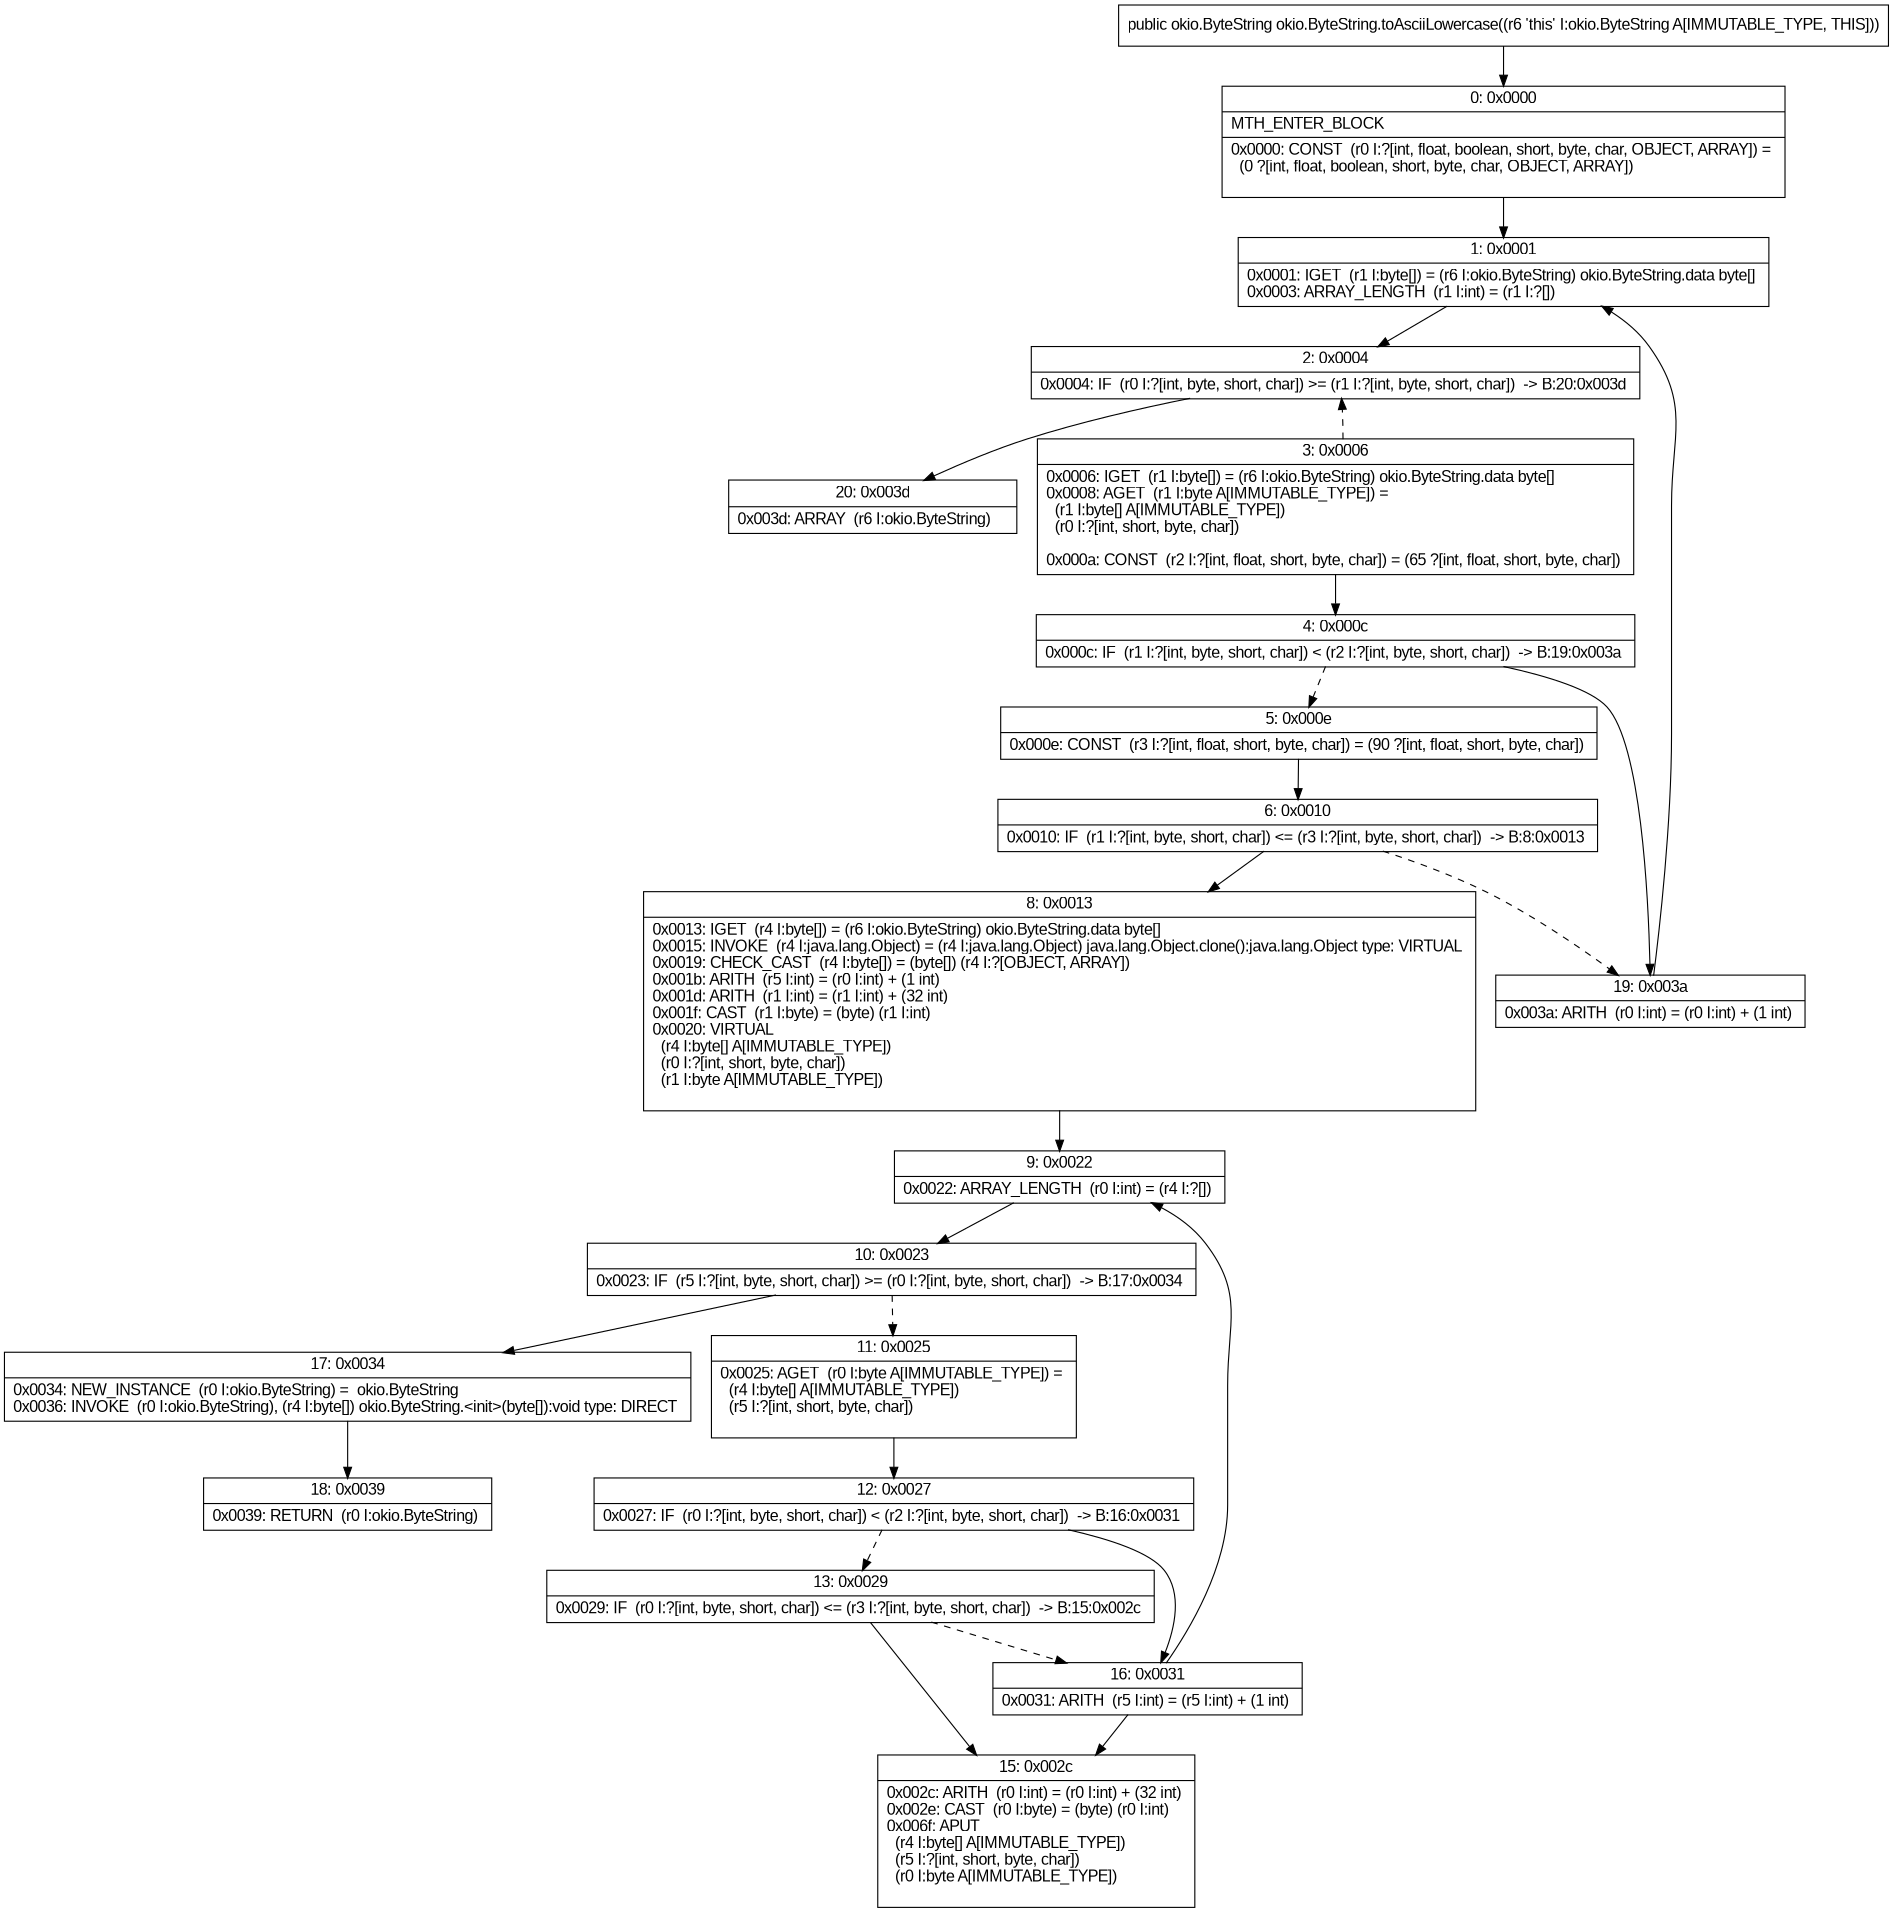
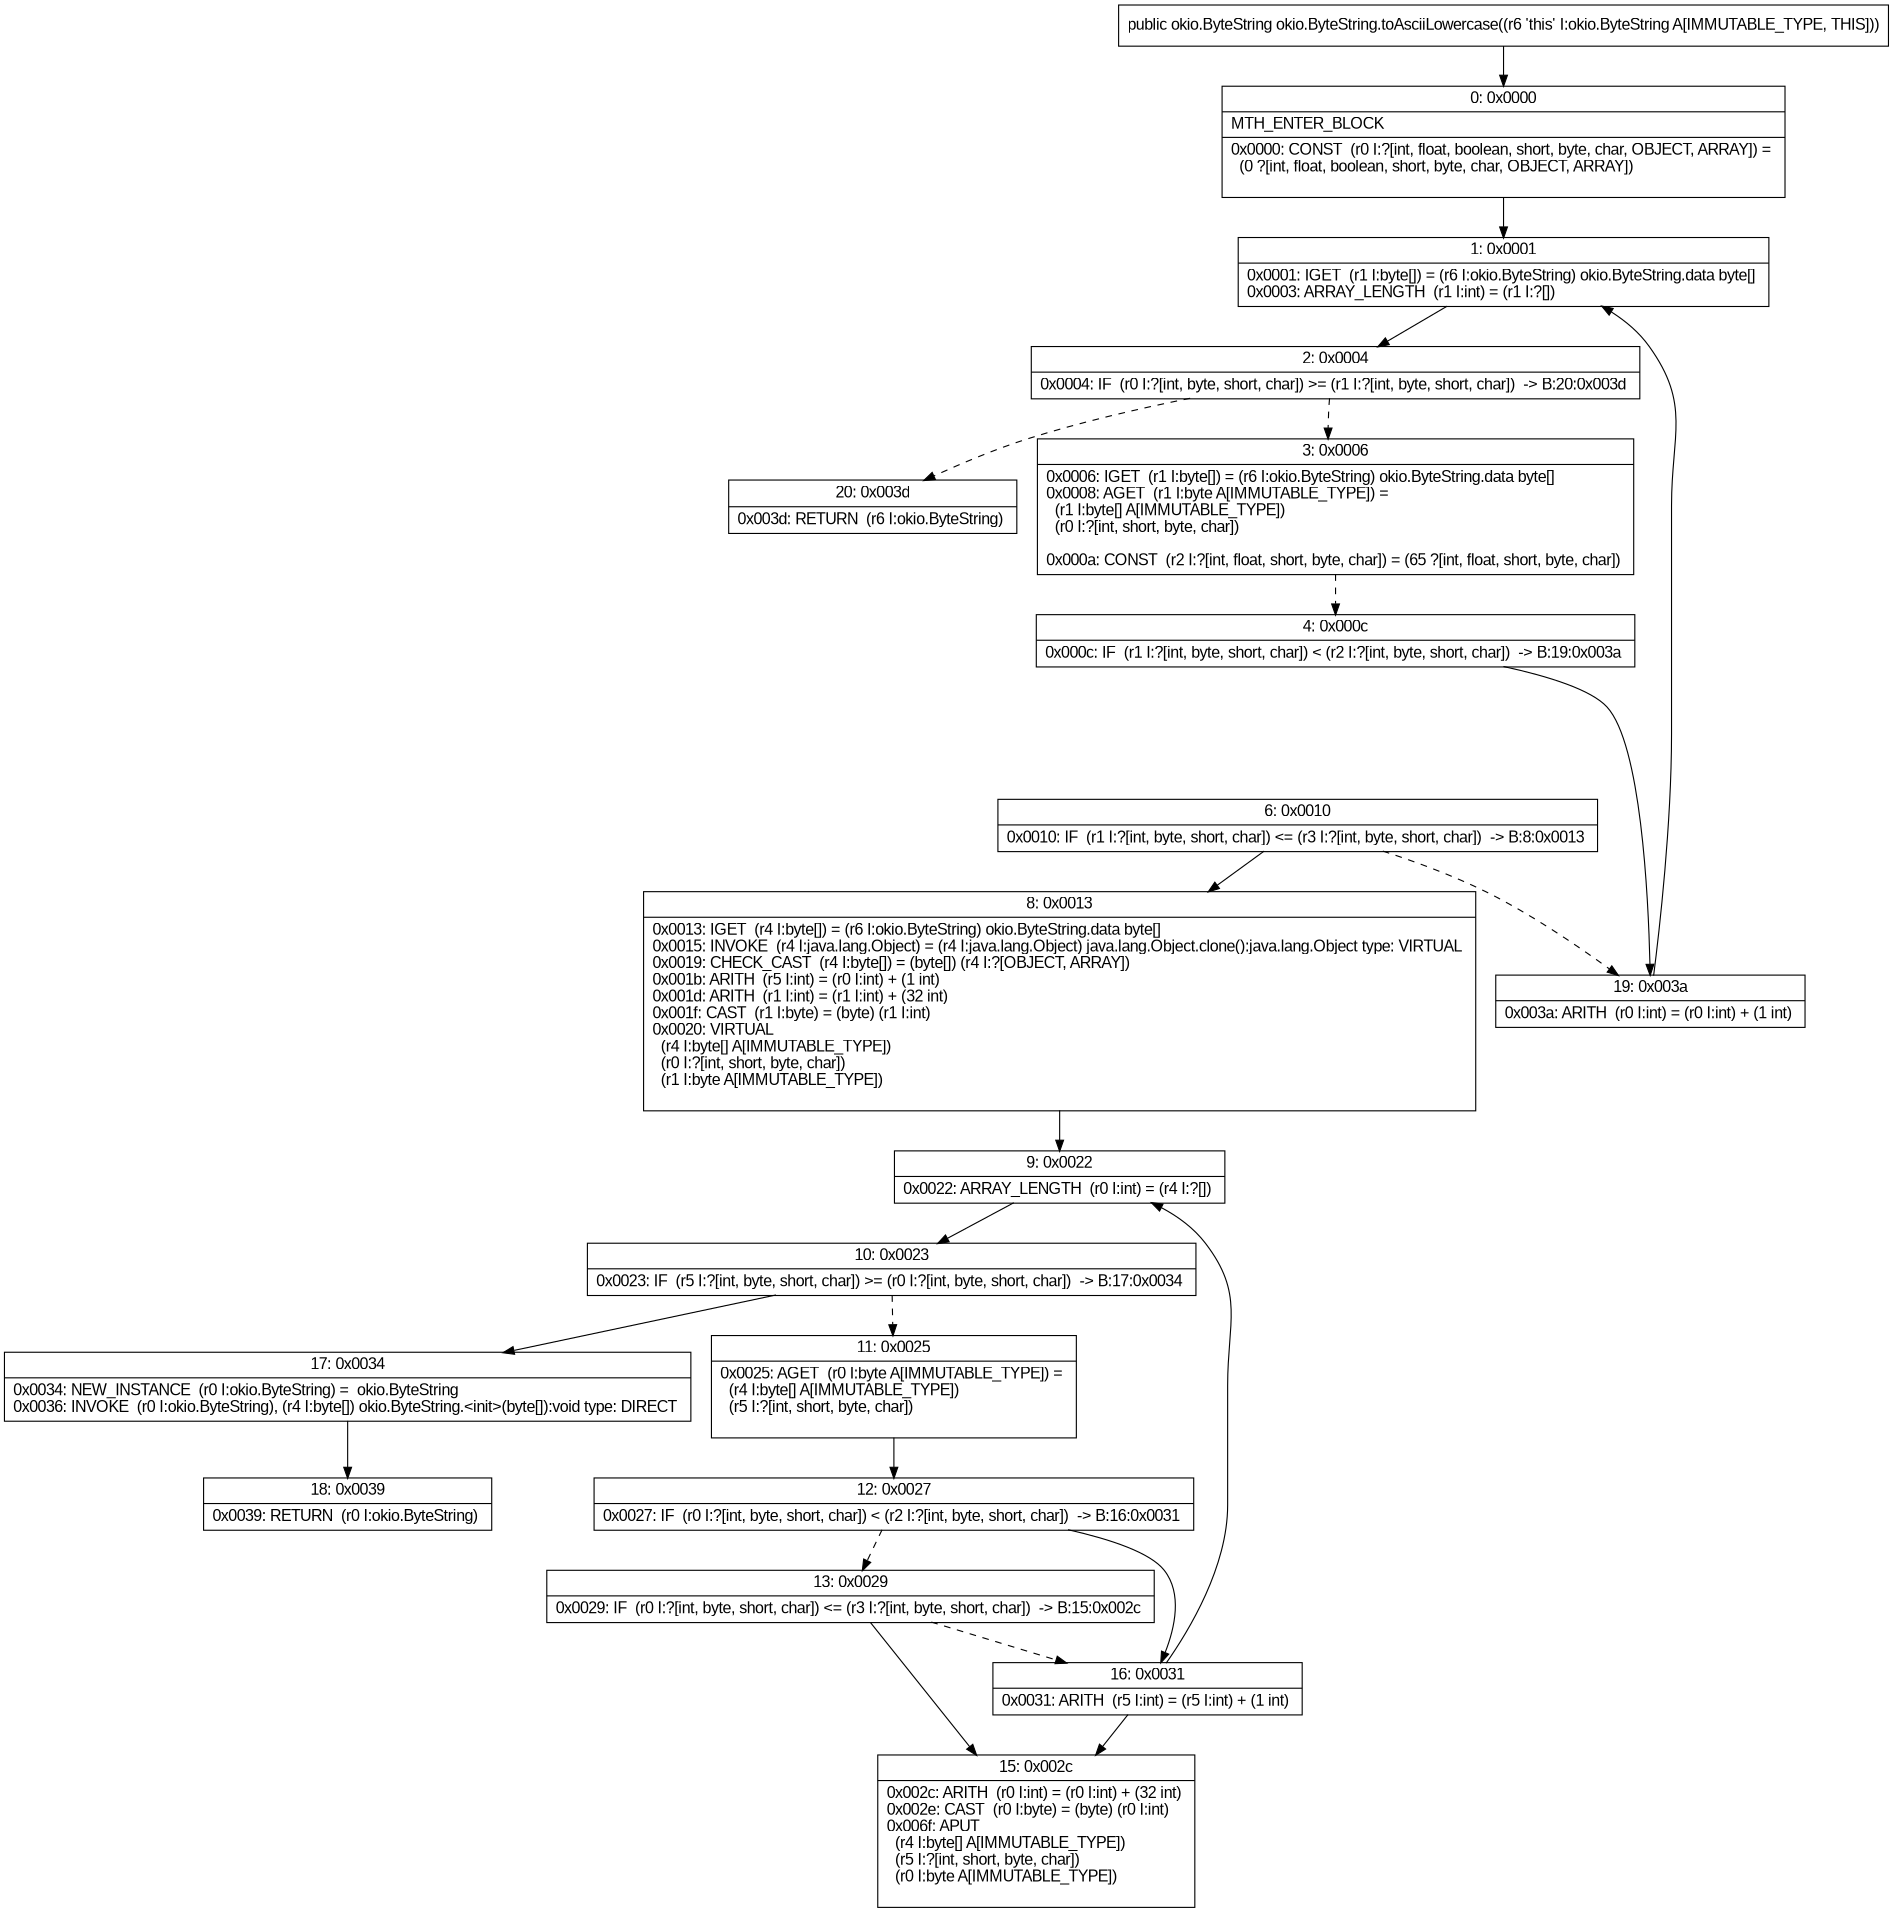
(1343, 424) -> (1329, 413)
(1060, 429) -> (1060, 429)
(867, 520) -> (873, 520)
(1336, 589) -> (1336, 589)
(1299, 733) -> none
